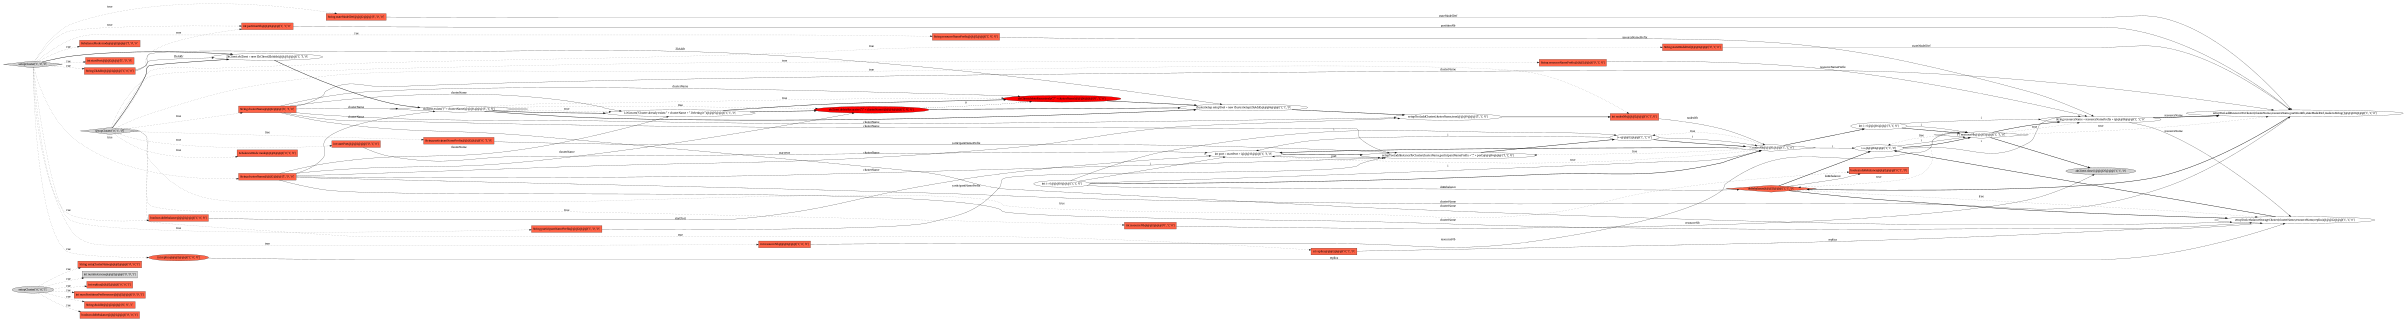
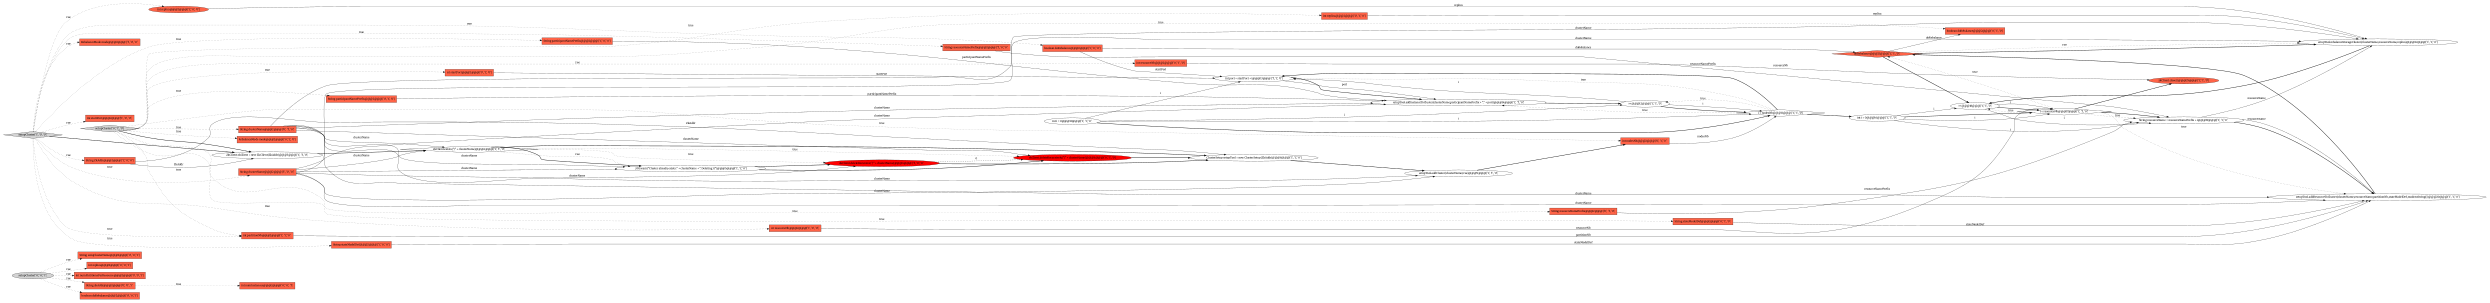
(1833, 148) -> (1926, 112)
(2101, 171) -> (2184, 81)
(1412, 189) -> (1478, 49)
(110, 275) -> (267, 286)
(63, 282) -> (186, 286)
